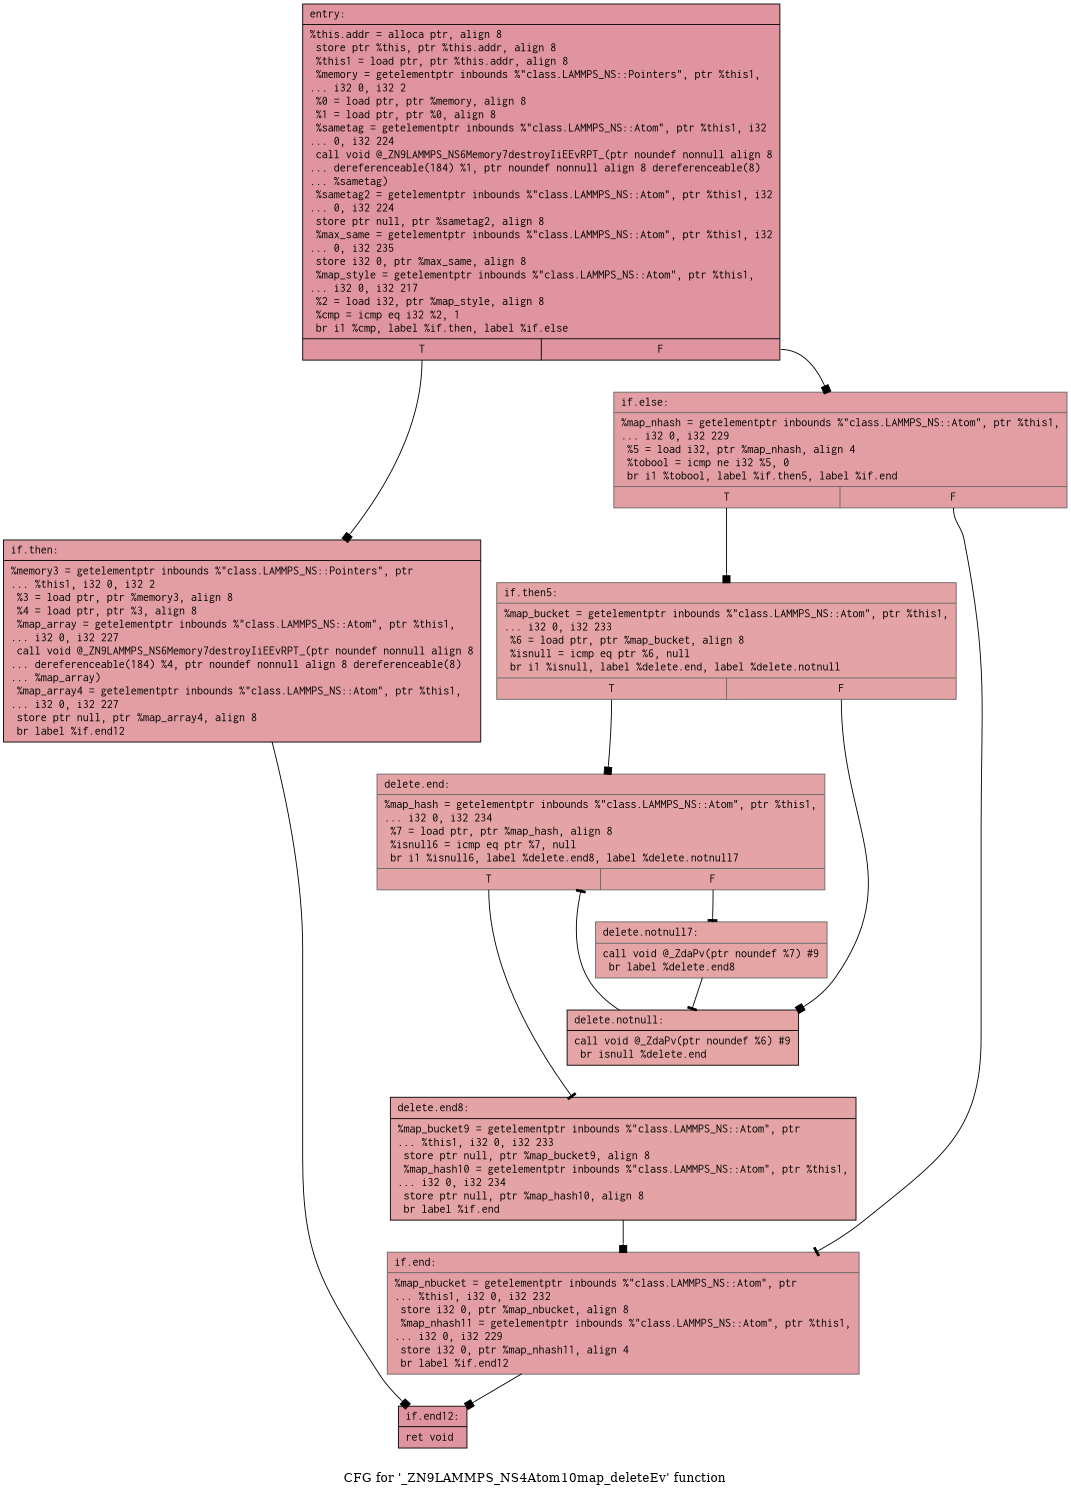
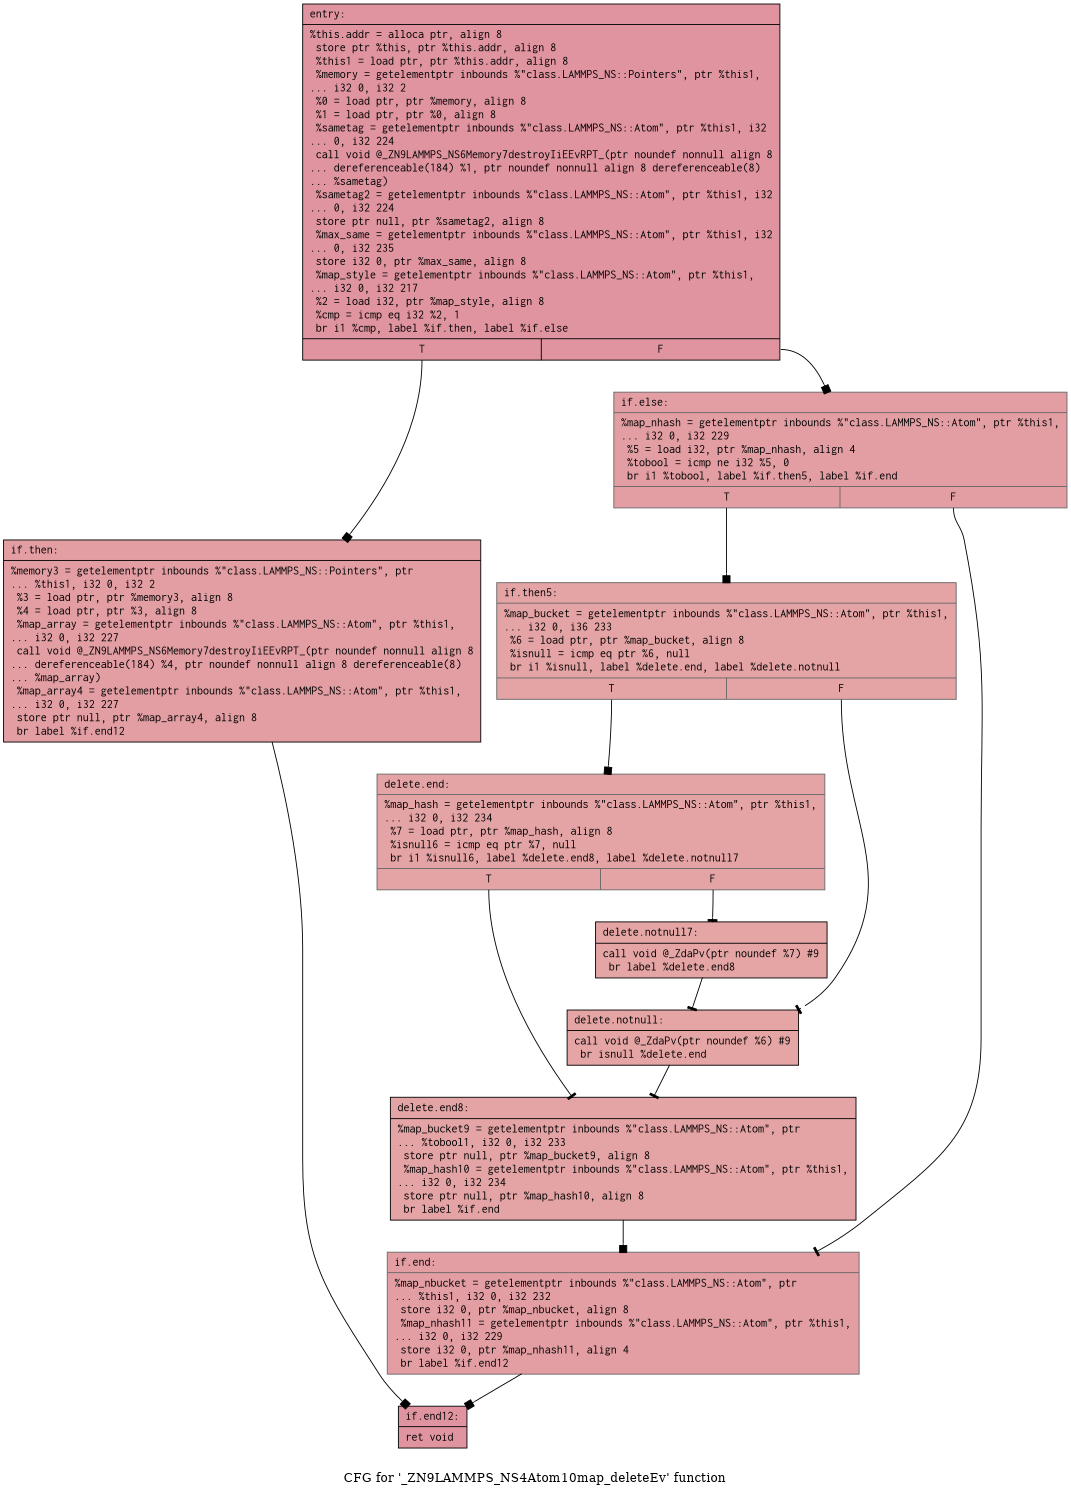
(558, 627) -> (558, 627)
(867, 862) -> (867, 862)
(711, 950) -> (711, 950)
(580, 959) -> (662, 1079)
(476, 1142) -> (482, 1142)
